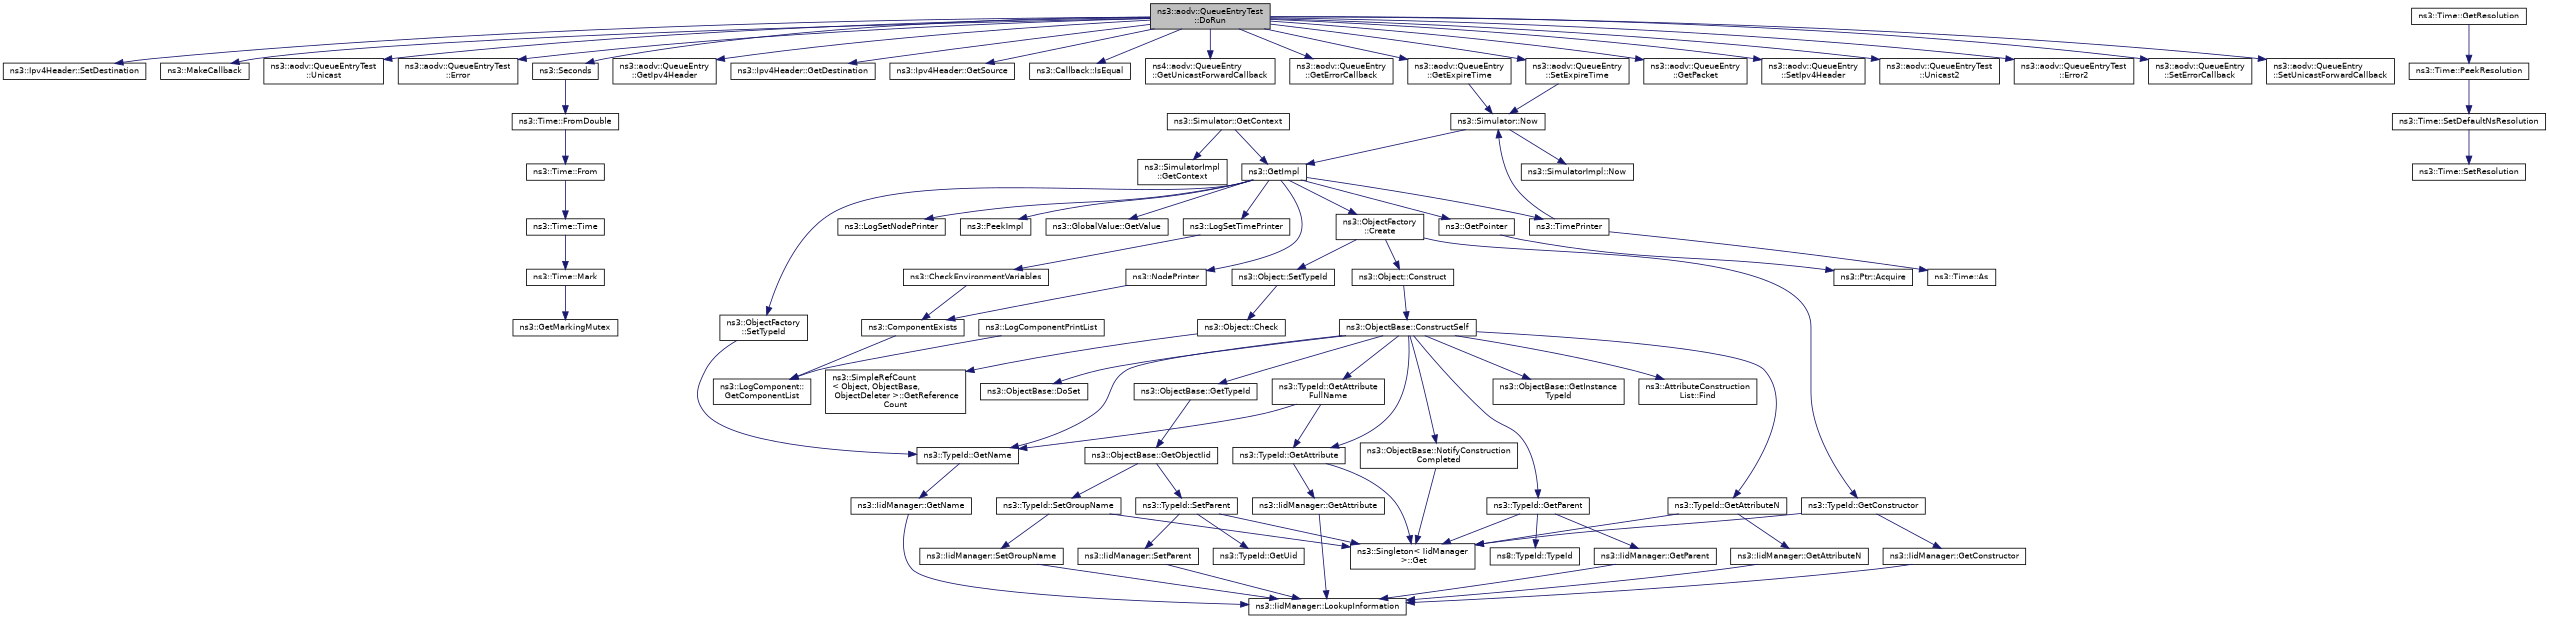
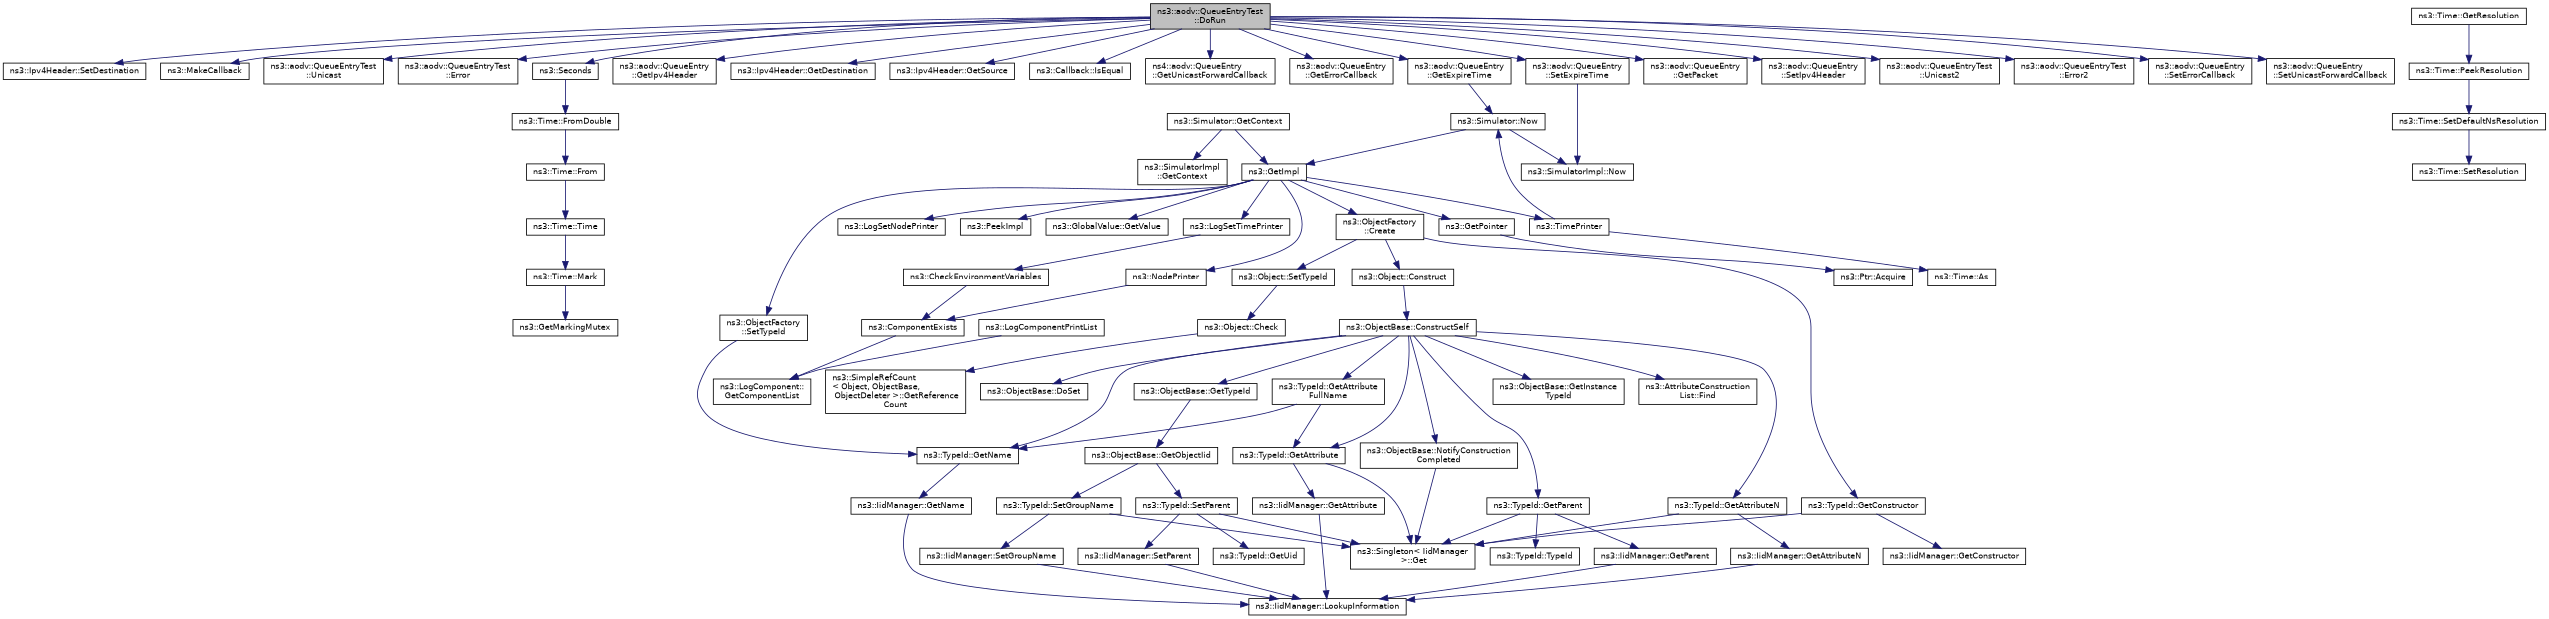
(1538, 96) -> (1577, 120)
(1535, 556) -> (1535, 556)
(1664, 588) -> none
